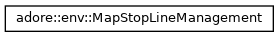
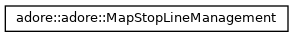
(139, 19) -> (147, 19)
